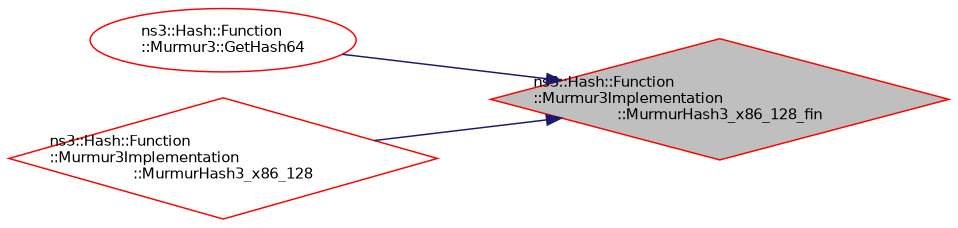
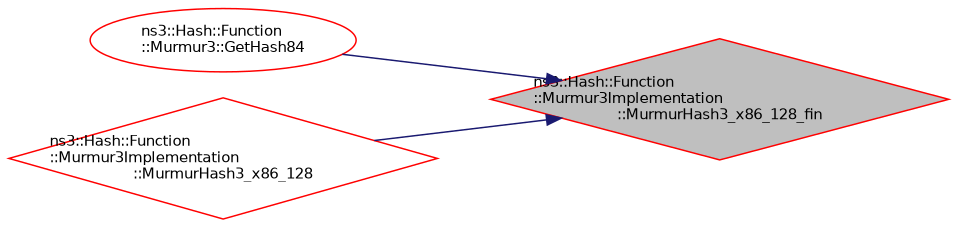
(223, 40) -> (223, 40)
